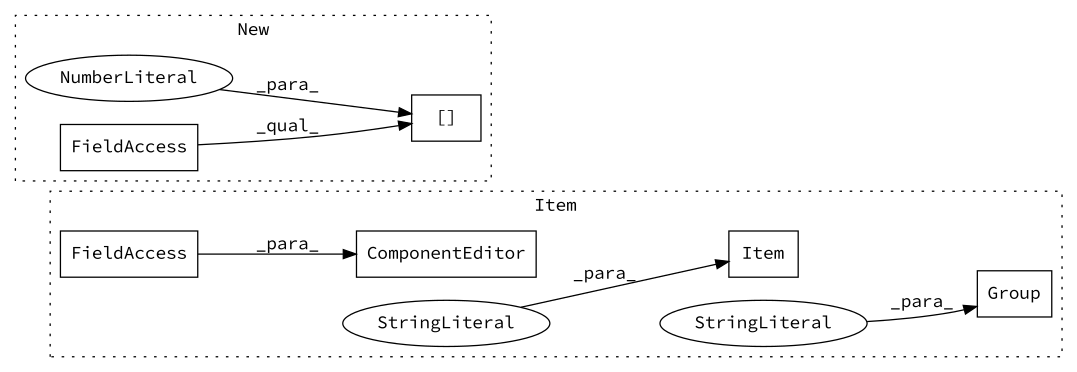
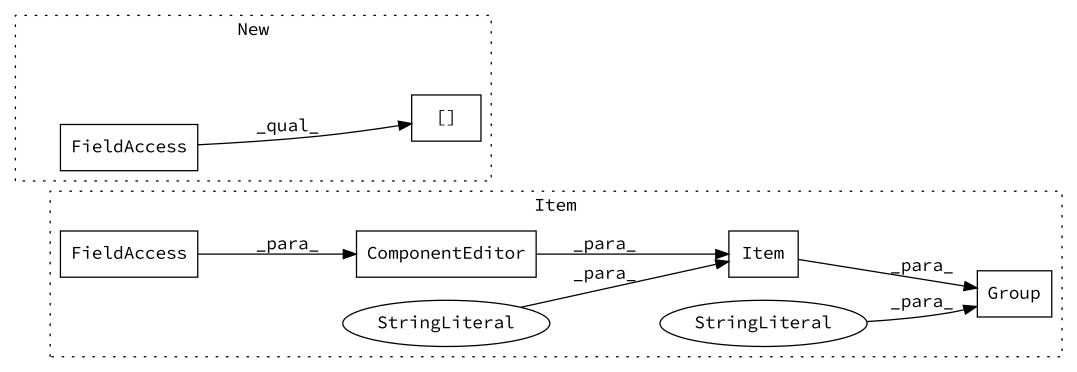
(129, 78) -> none
none -> (626, 254)
none -> (881, 273)
